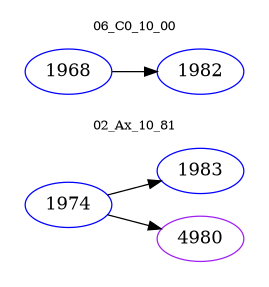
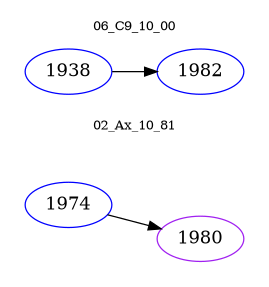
(134, 27) -> (134, 27)
(69, 72) -> (69, 72)
(200, 171) -> none
(200, 239) -> (200, 239)
